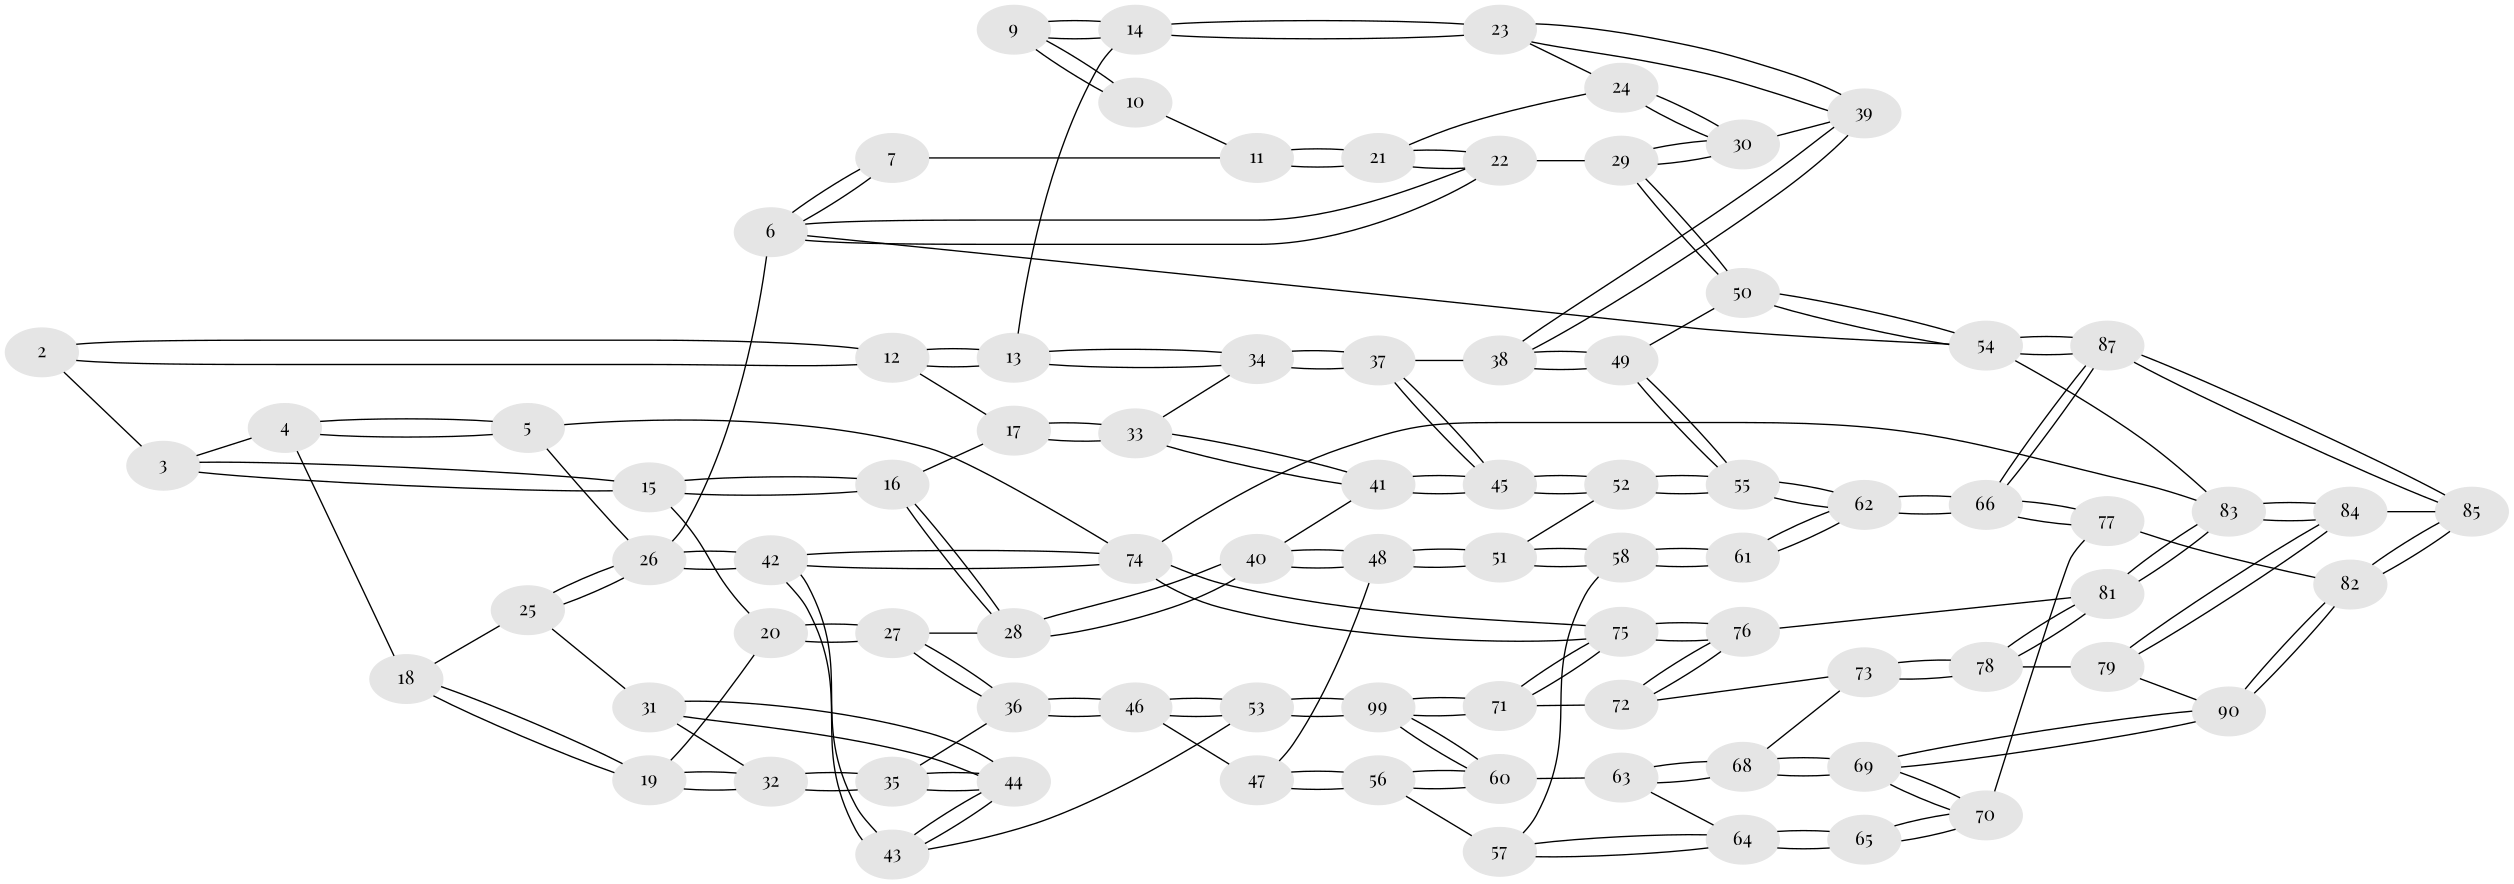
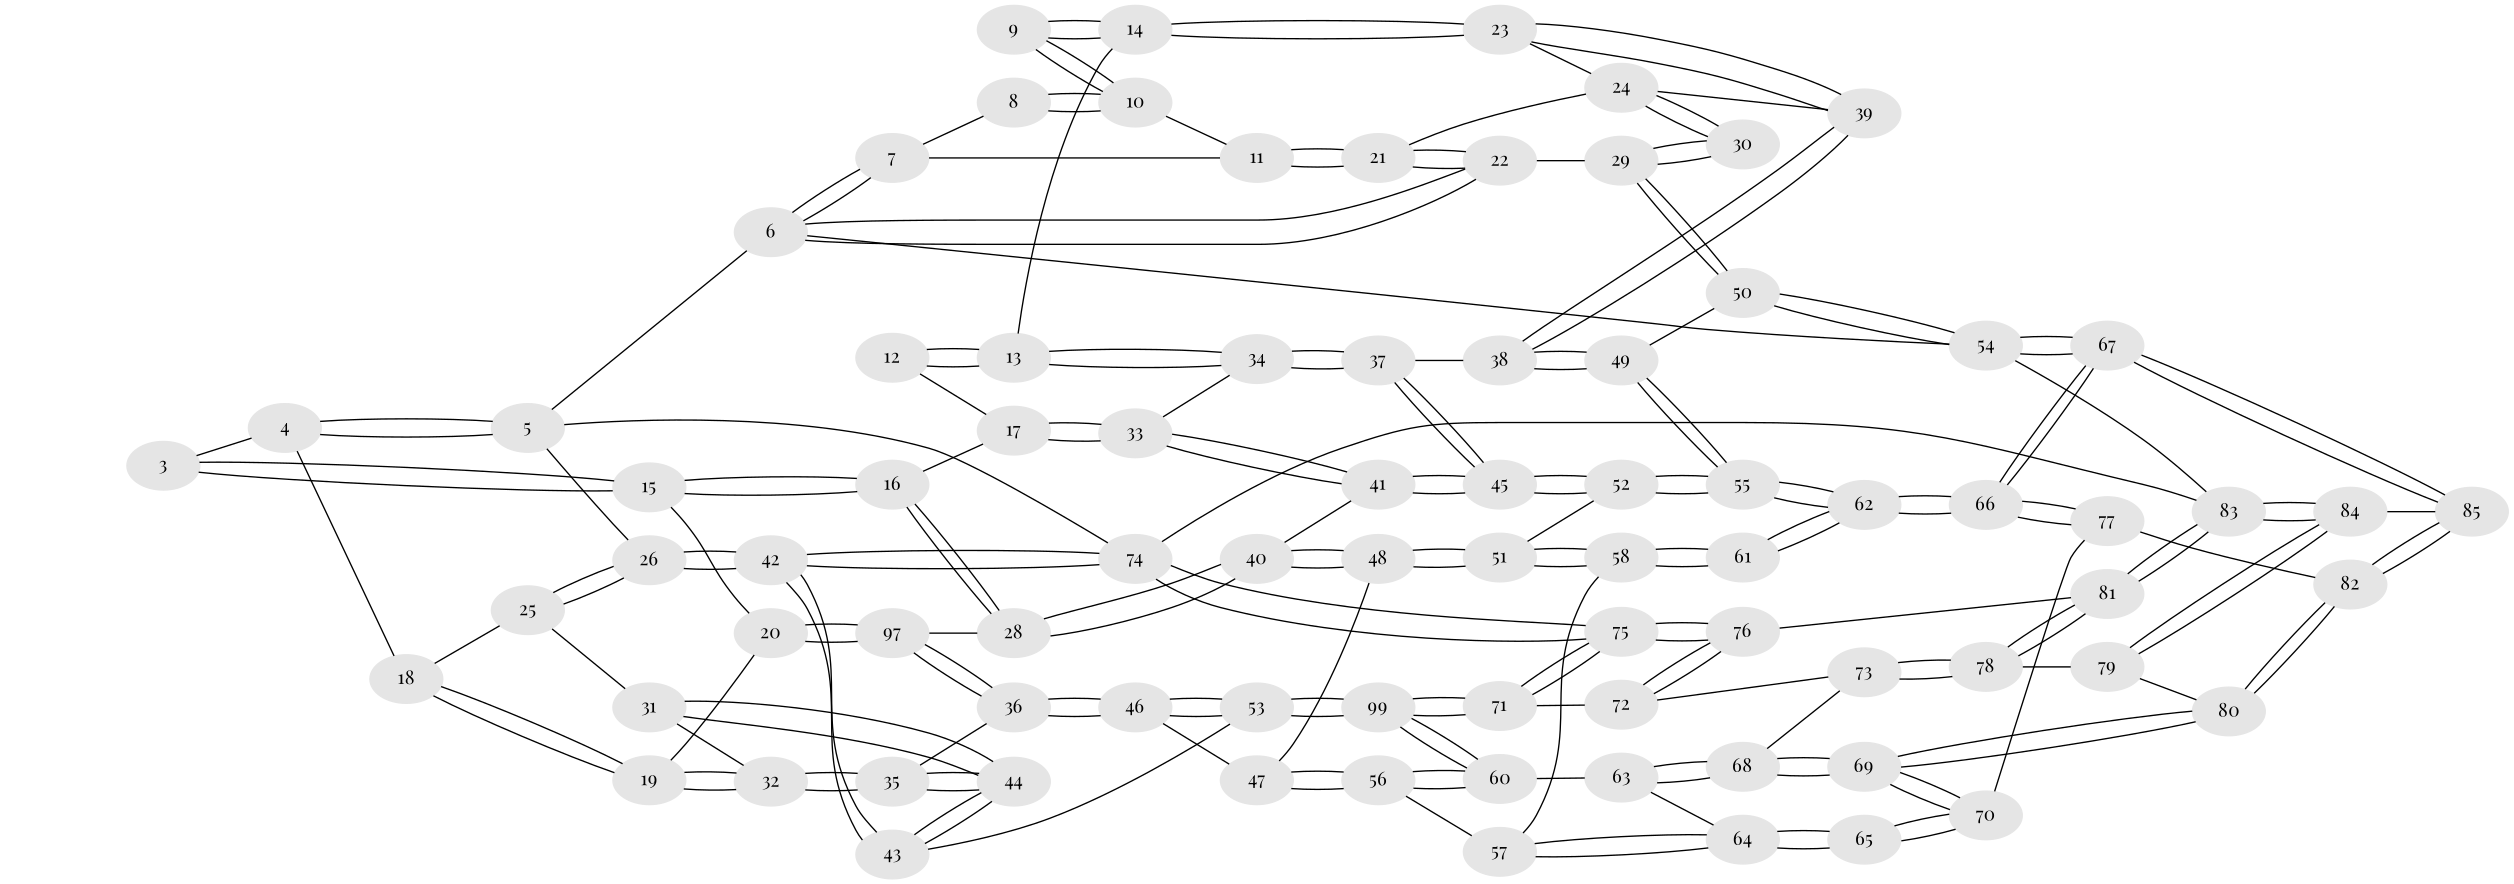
none -> (1014, 103)
(1804, 129) -> (1743, 101)
(2107, 346) -> (2107, 346)
(42, 352) -> none
(735, 404) -> (649, 330)
(892, 633) -> (892, 633)
(2229, 711) -> (2229, 711)
